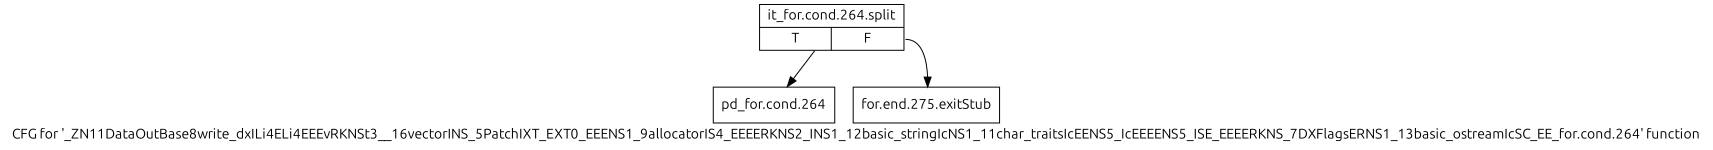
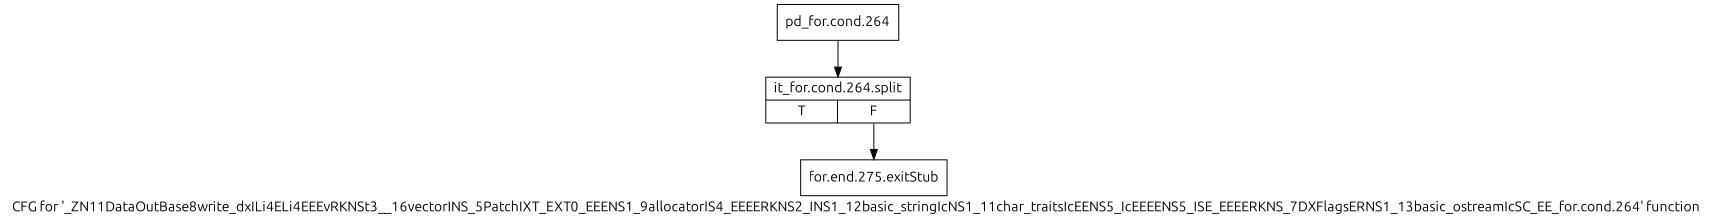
(804, 65) -> (838, 54)
